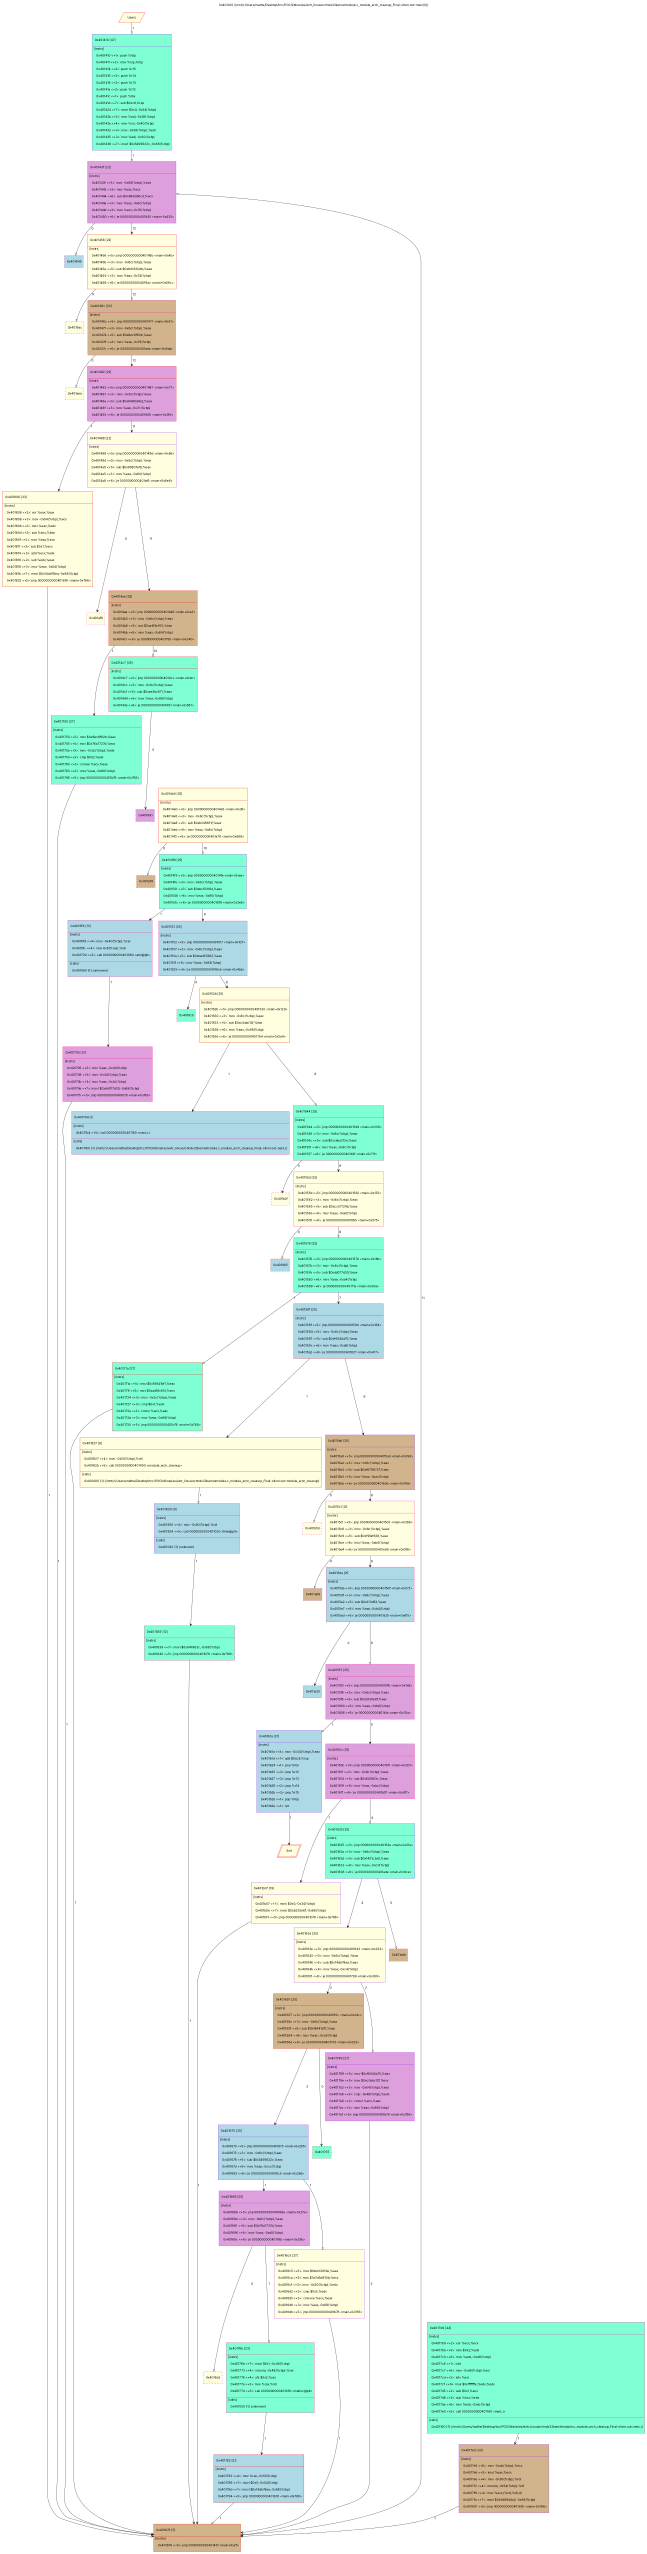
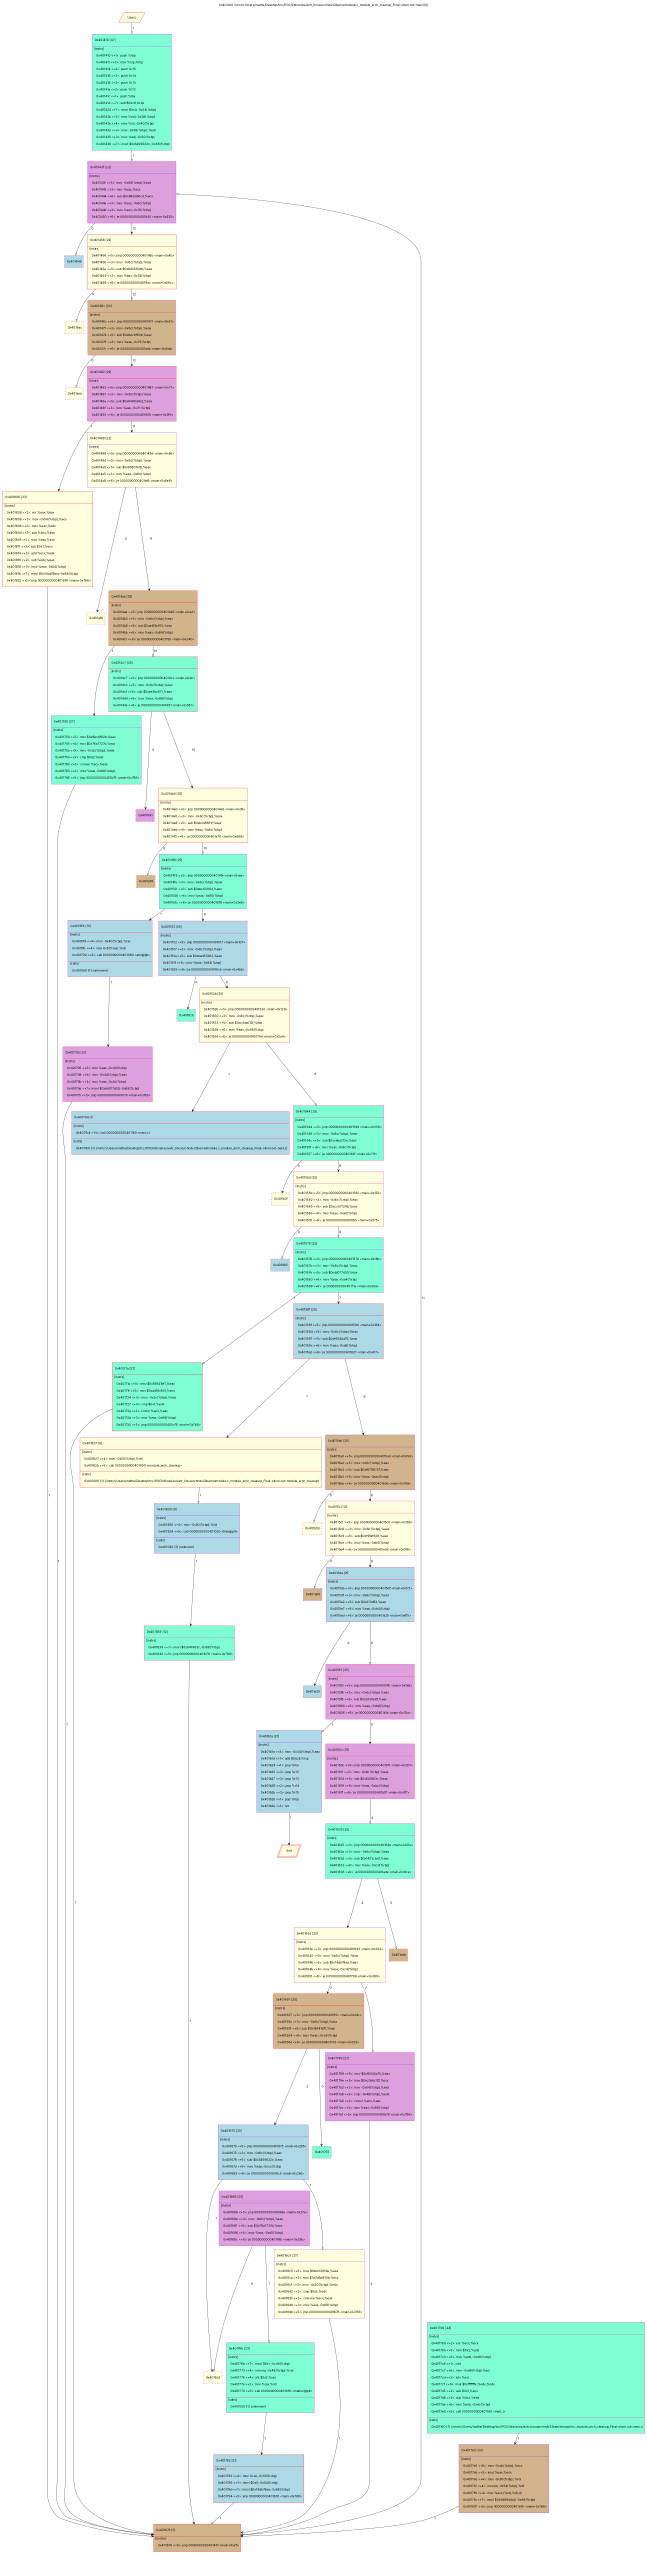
none -> (178, 749)
(296, 1903) -> none
(264, 2184) -> (206, 2273)
